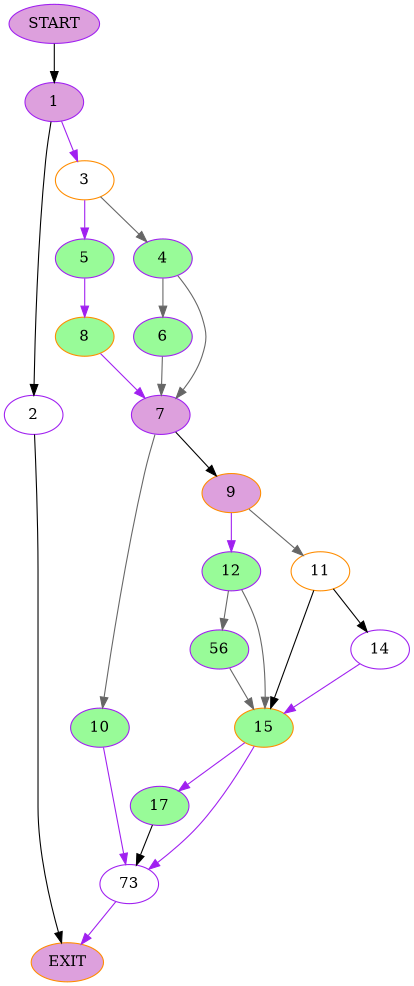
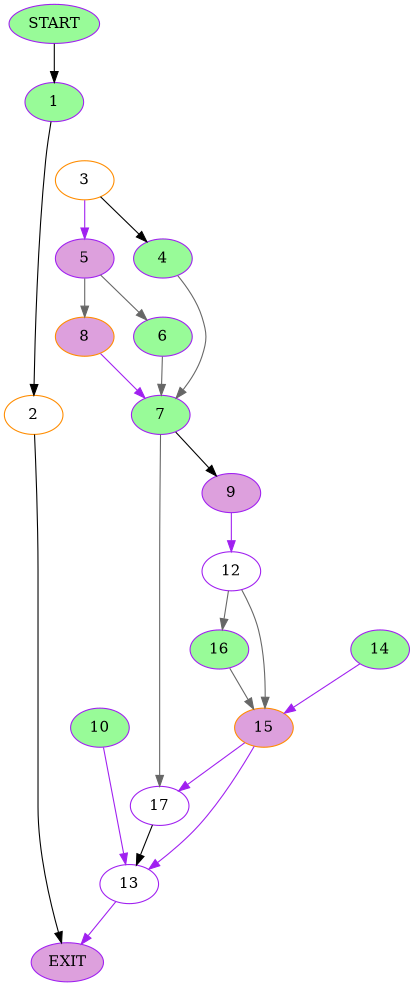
(54, 24) -> (54, 24)
(54, 102) -> (54, 102)
(67, 136) -> none
(120, 215) -> (120, 215)
(85, 258) -> (85, 258)
(85, 292) -> (85, 292)
(163, 292) -> (120, 294)
(85, 337) -> (85, 337)
(34, 415) -> (34, 415)
(161, 415) -> (161, 415)
(231, 493) -> (231, 493)
(126, 565) -> (160, 605)
(231, 571) -> (231, 571)
(320, 571) -> none
(219, 649) -> (219, 649)
(380, 649) -> (380, 649)
(264, 728) -> (264, 728)
(160, 806) -> (160, 806)
(129, 884) -> (129, 884)
(67, 962) -> (67, 962)
